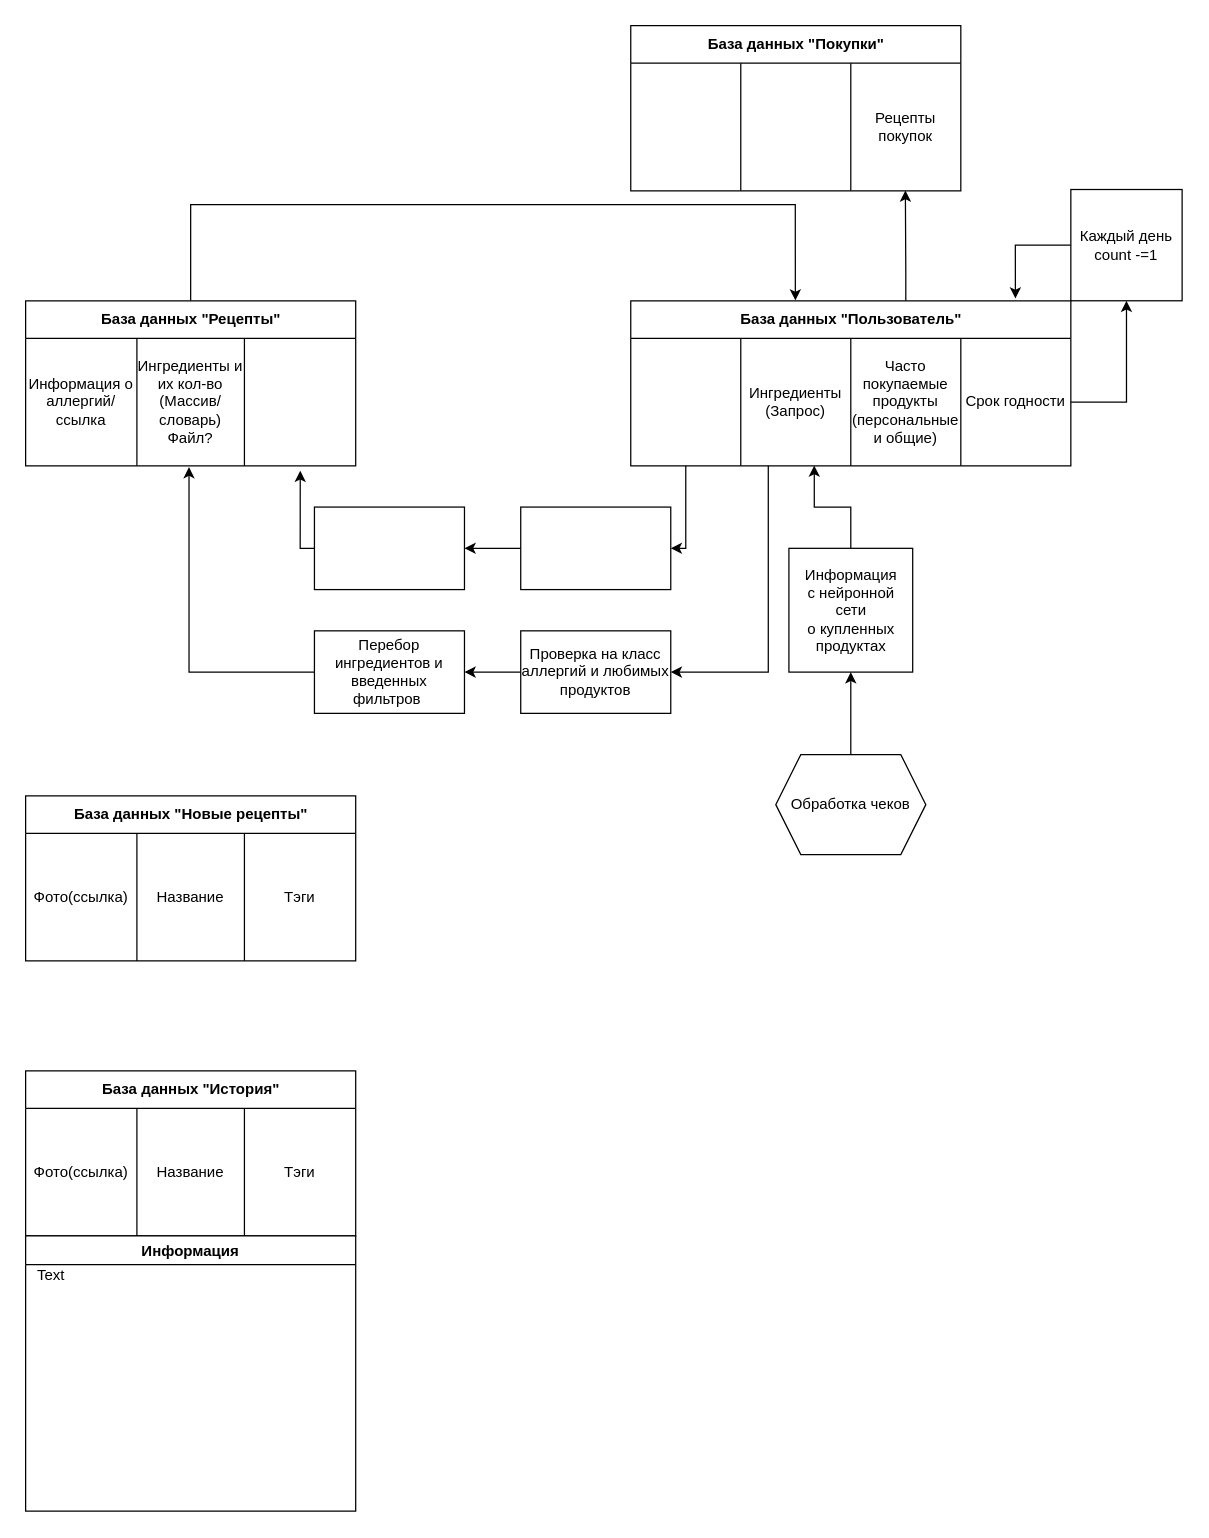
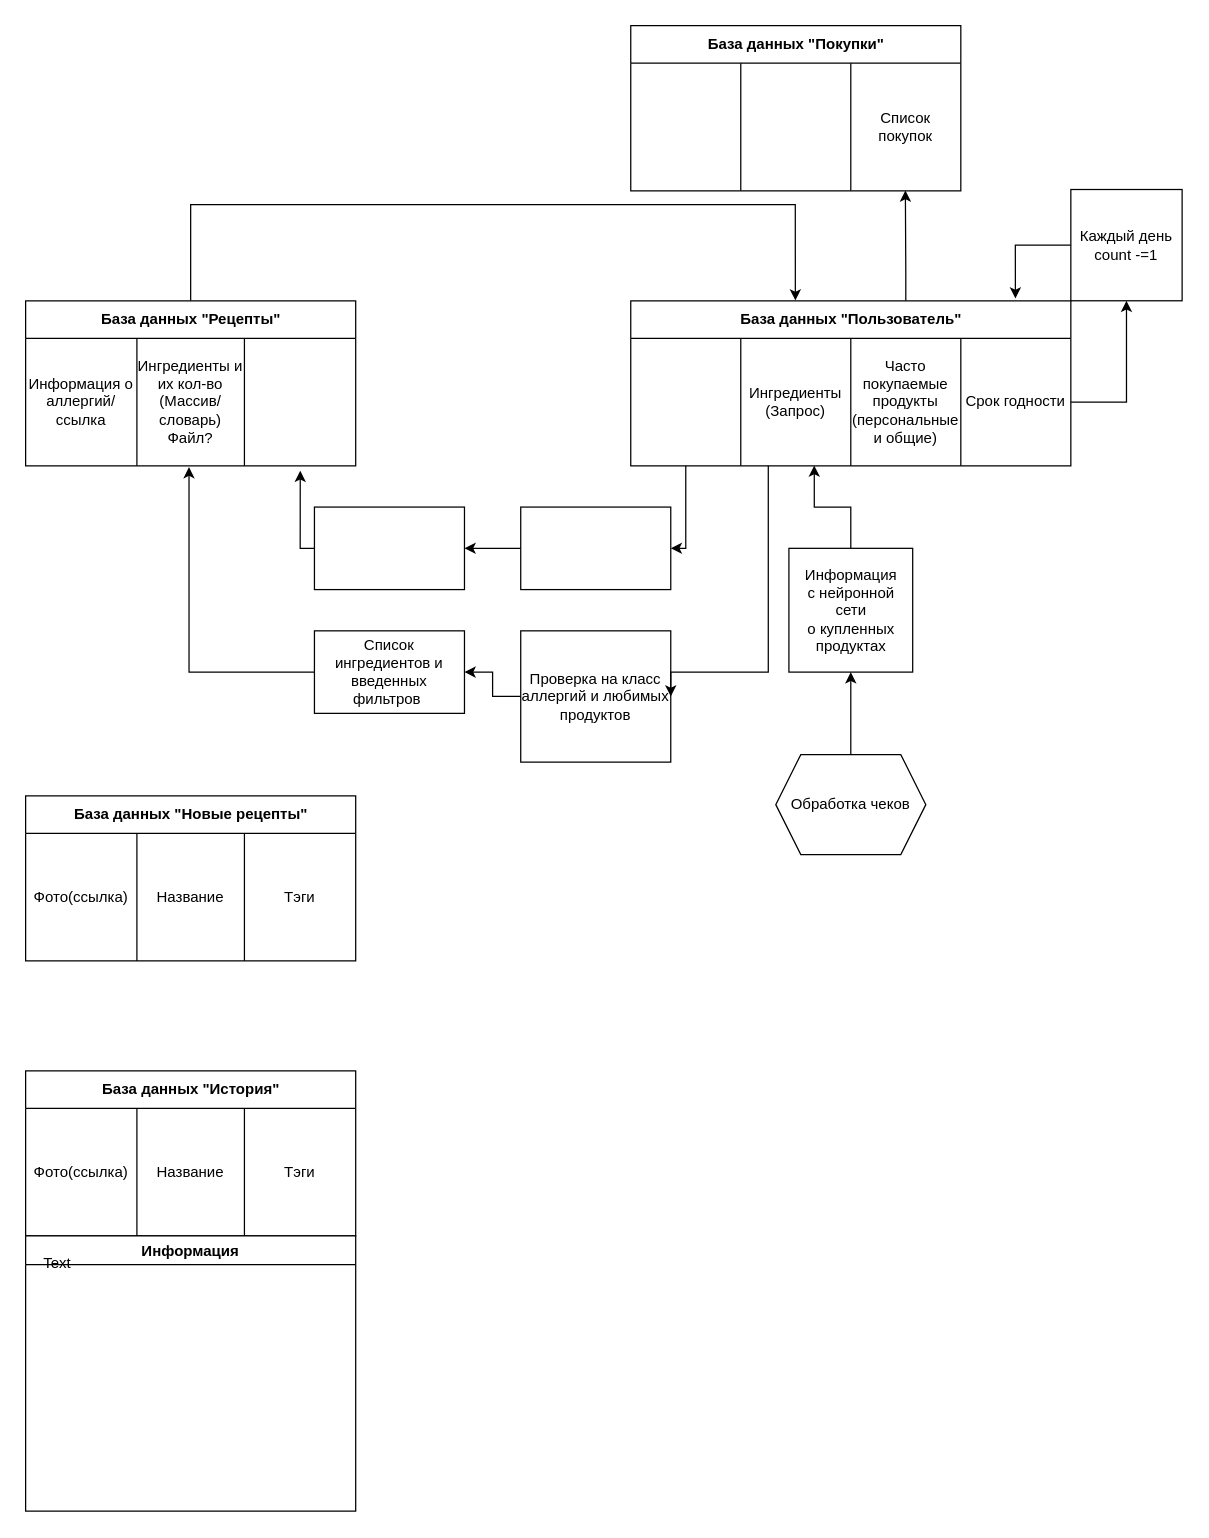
(906, 127) -> (906, 127)
(389, 672) -> (389, 672)
(596, 672) -> (596, 696)
(51, 1276) -> (57, 1263)
